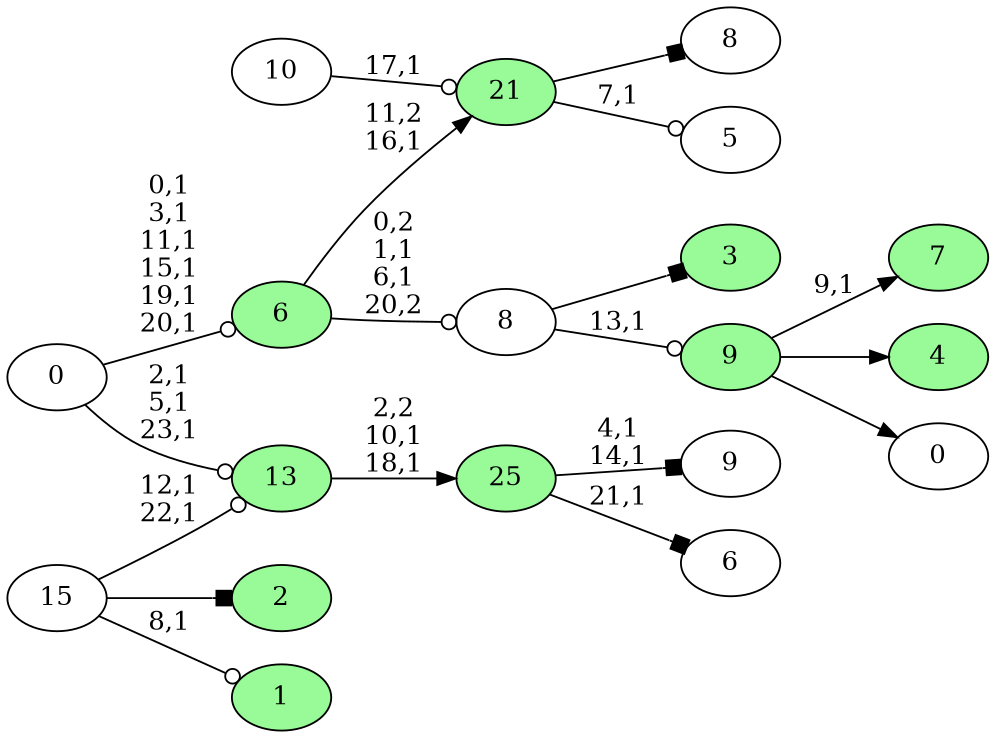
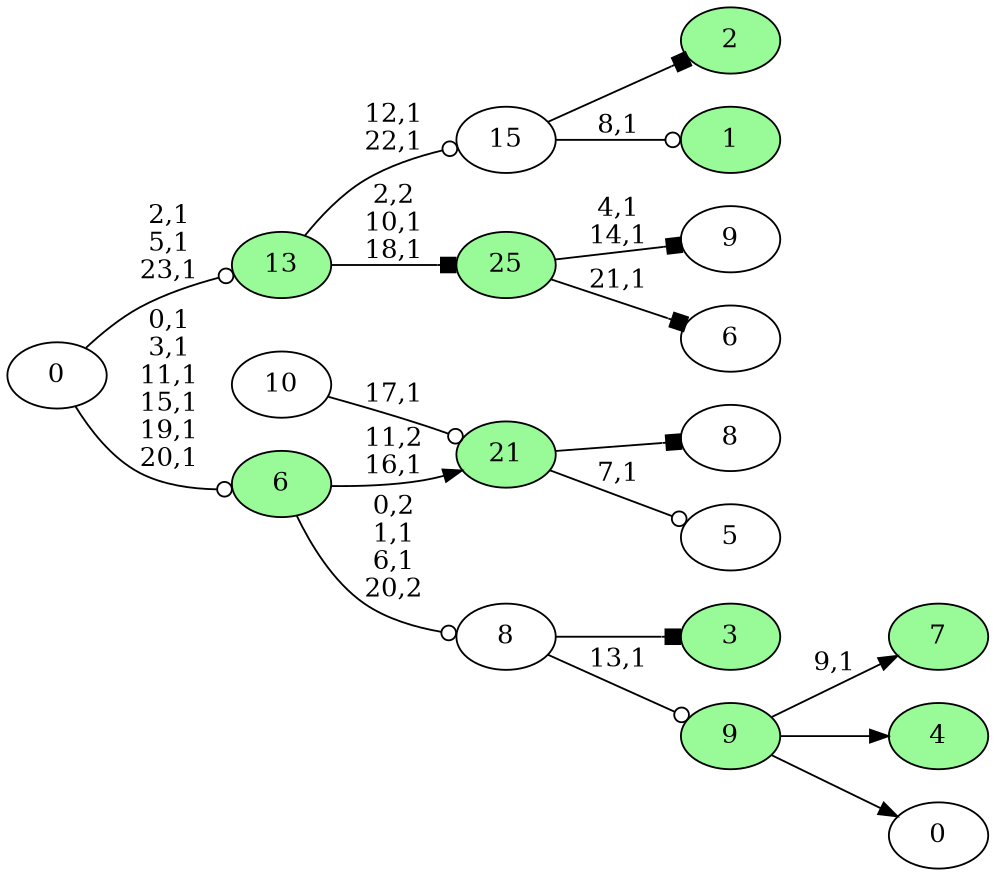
(384, 478) -> (384, 265)
(166, 546) -> (366, 180)
